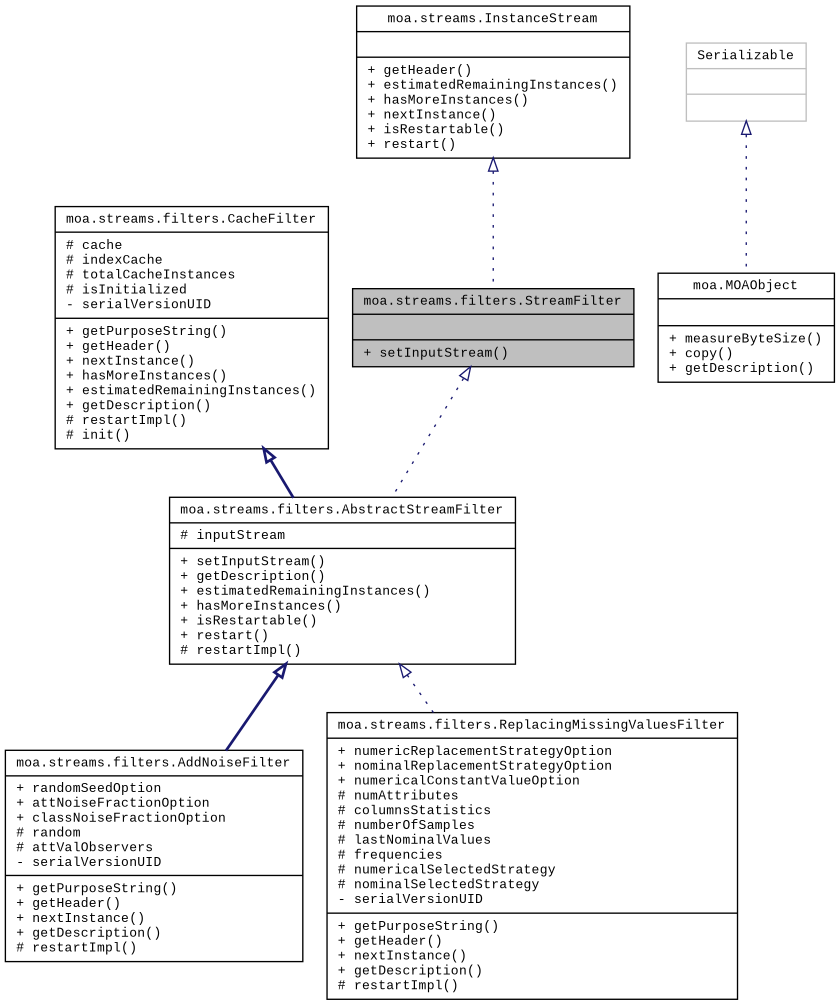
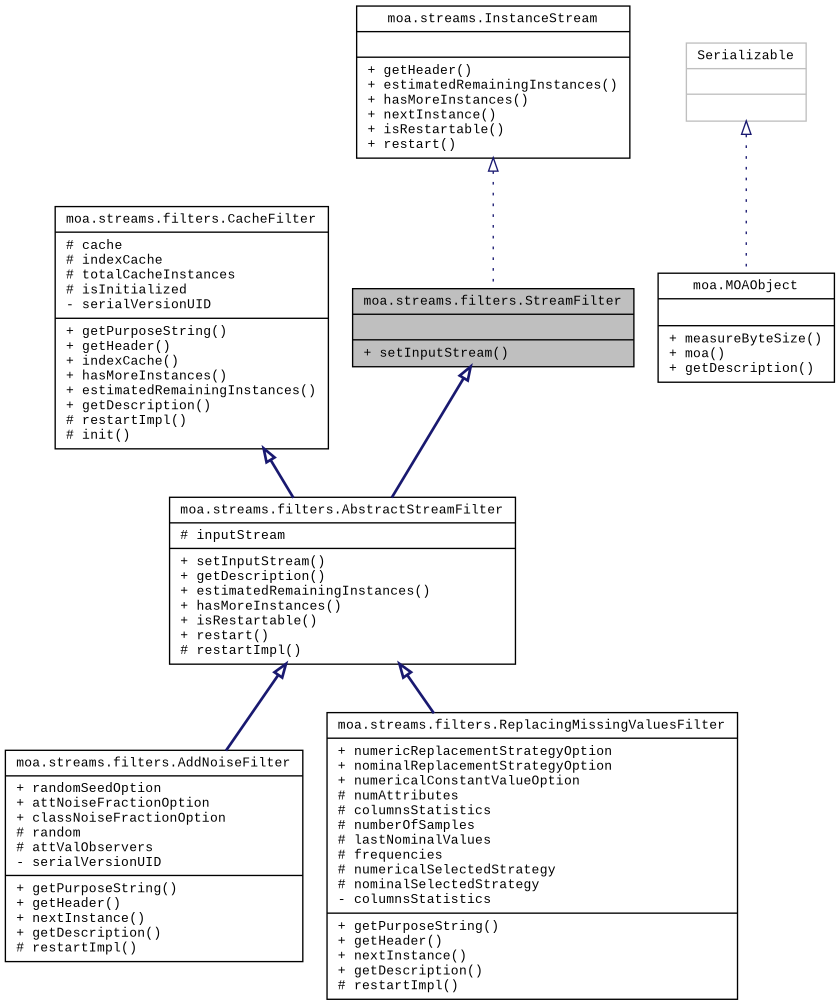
(702, 353) -> (698, 353)
(131, 361) -> (123, 361)
(428, 438) -> (428, 438)
(421, 694) -> (421, 694)
(411, 899) -> (415, 899)
